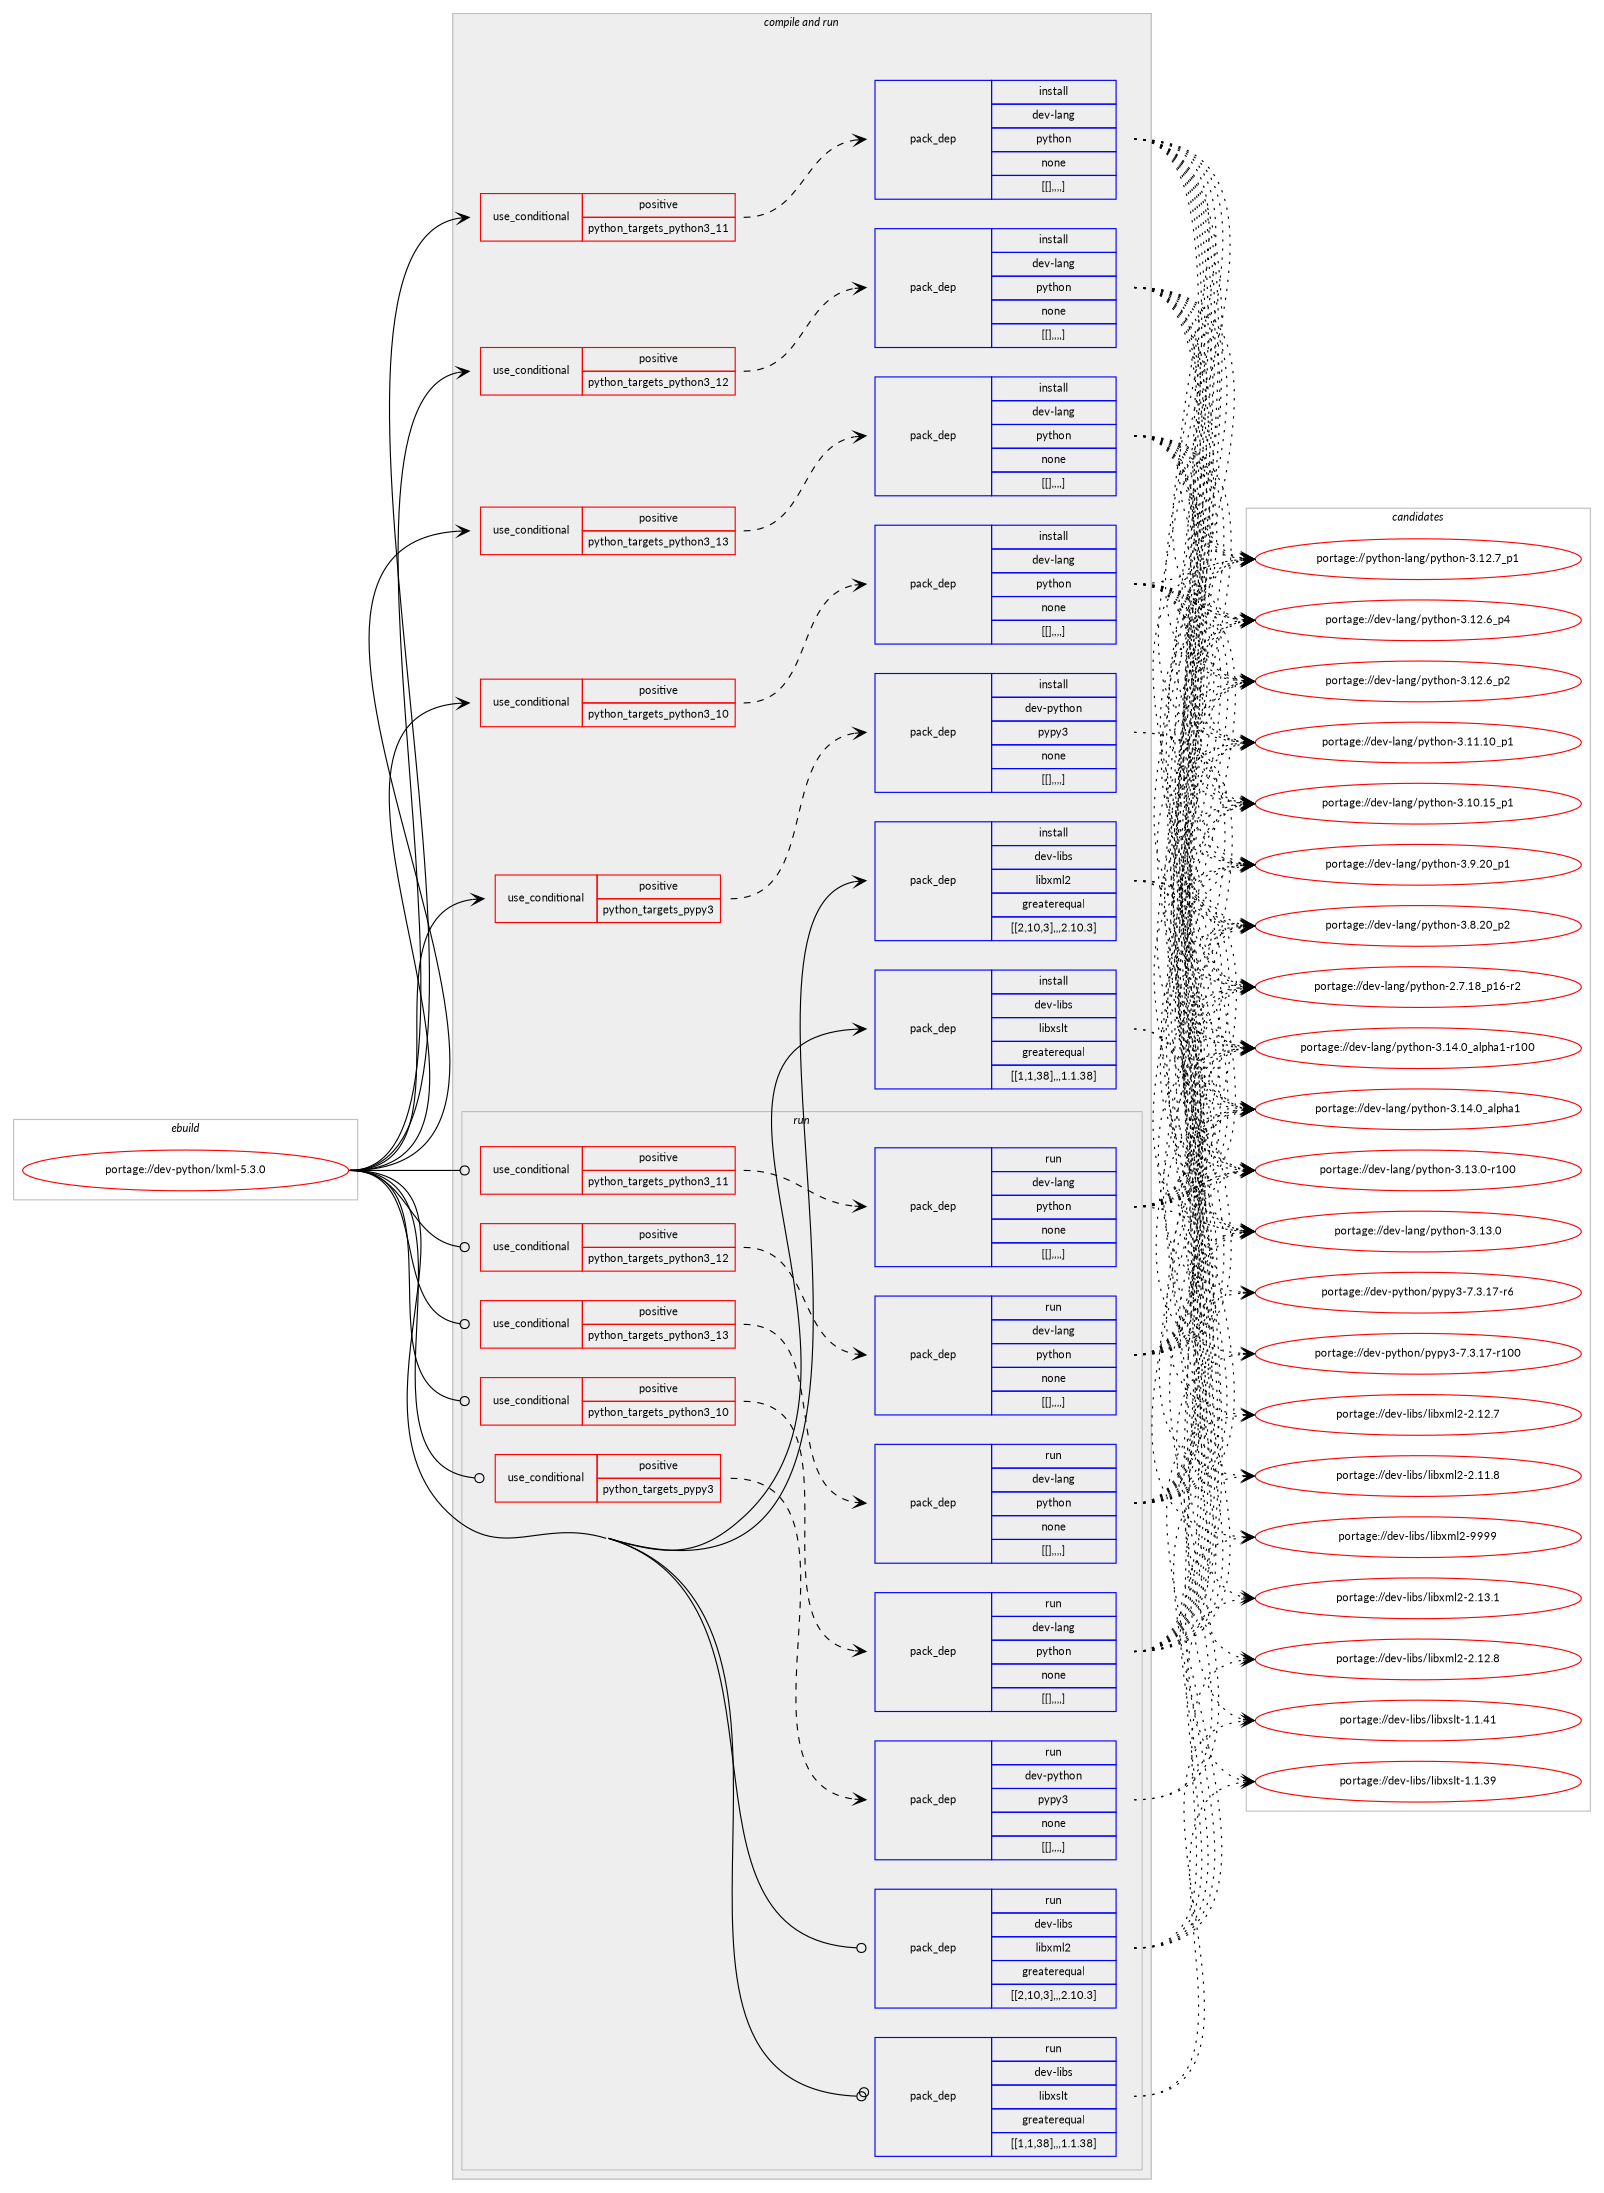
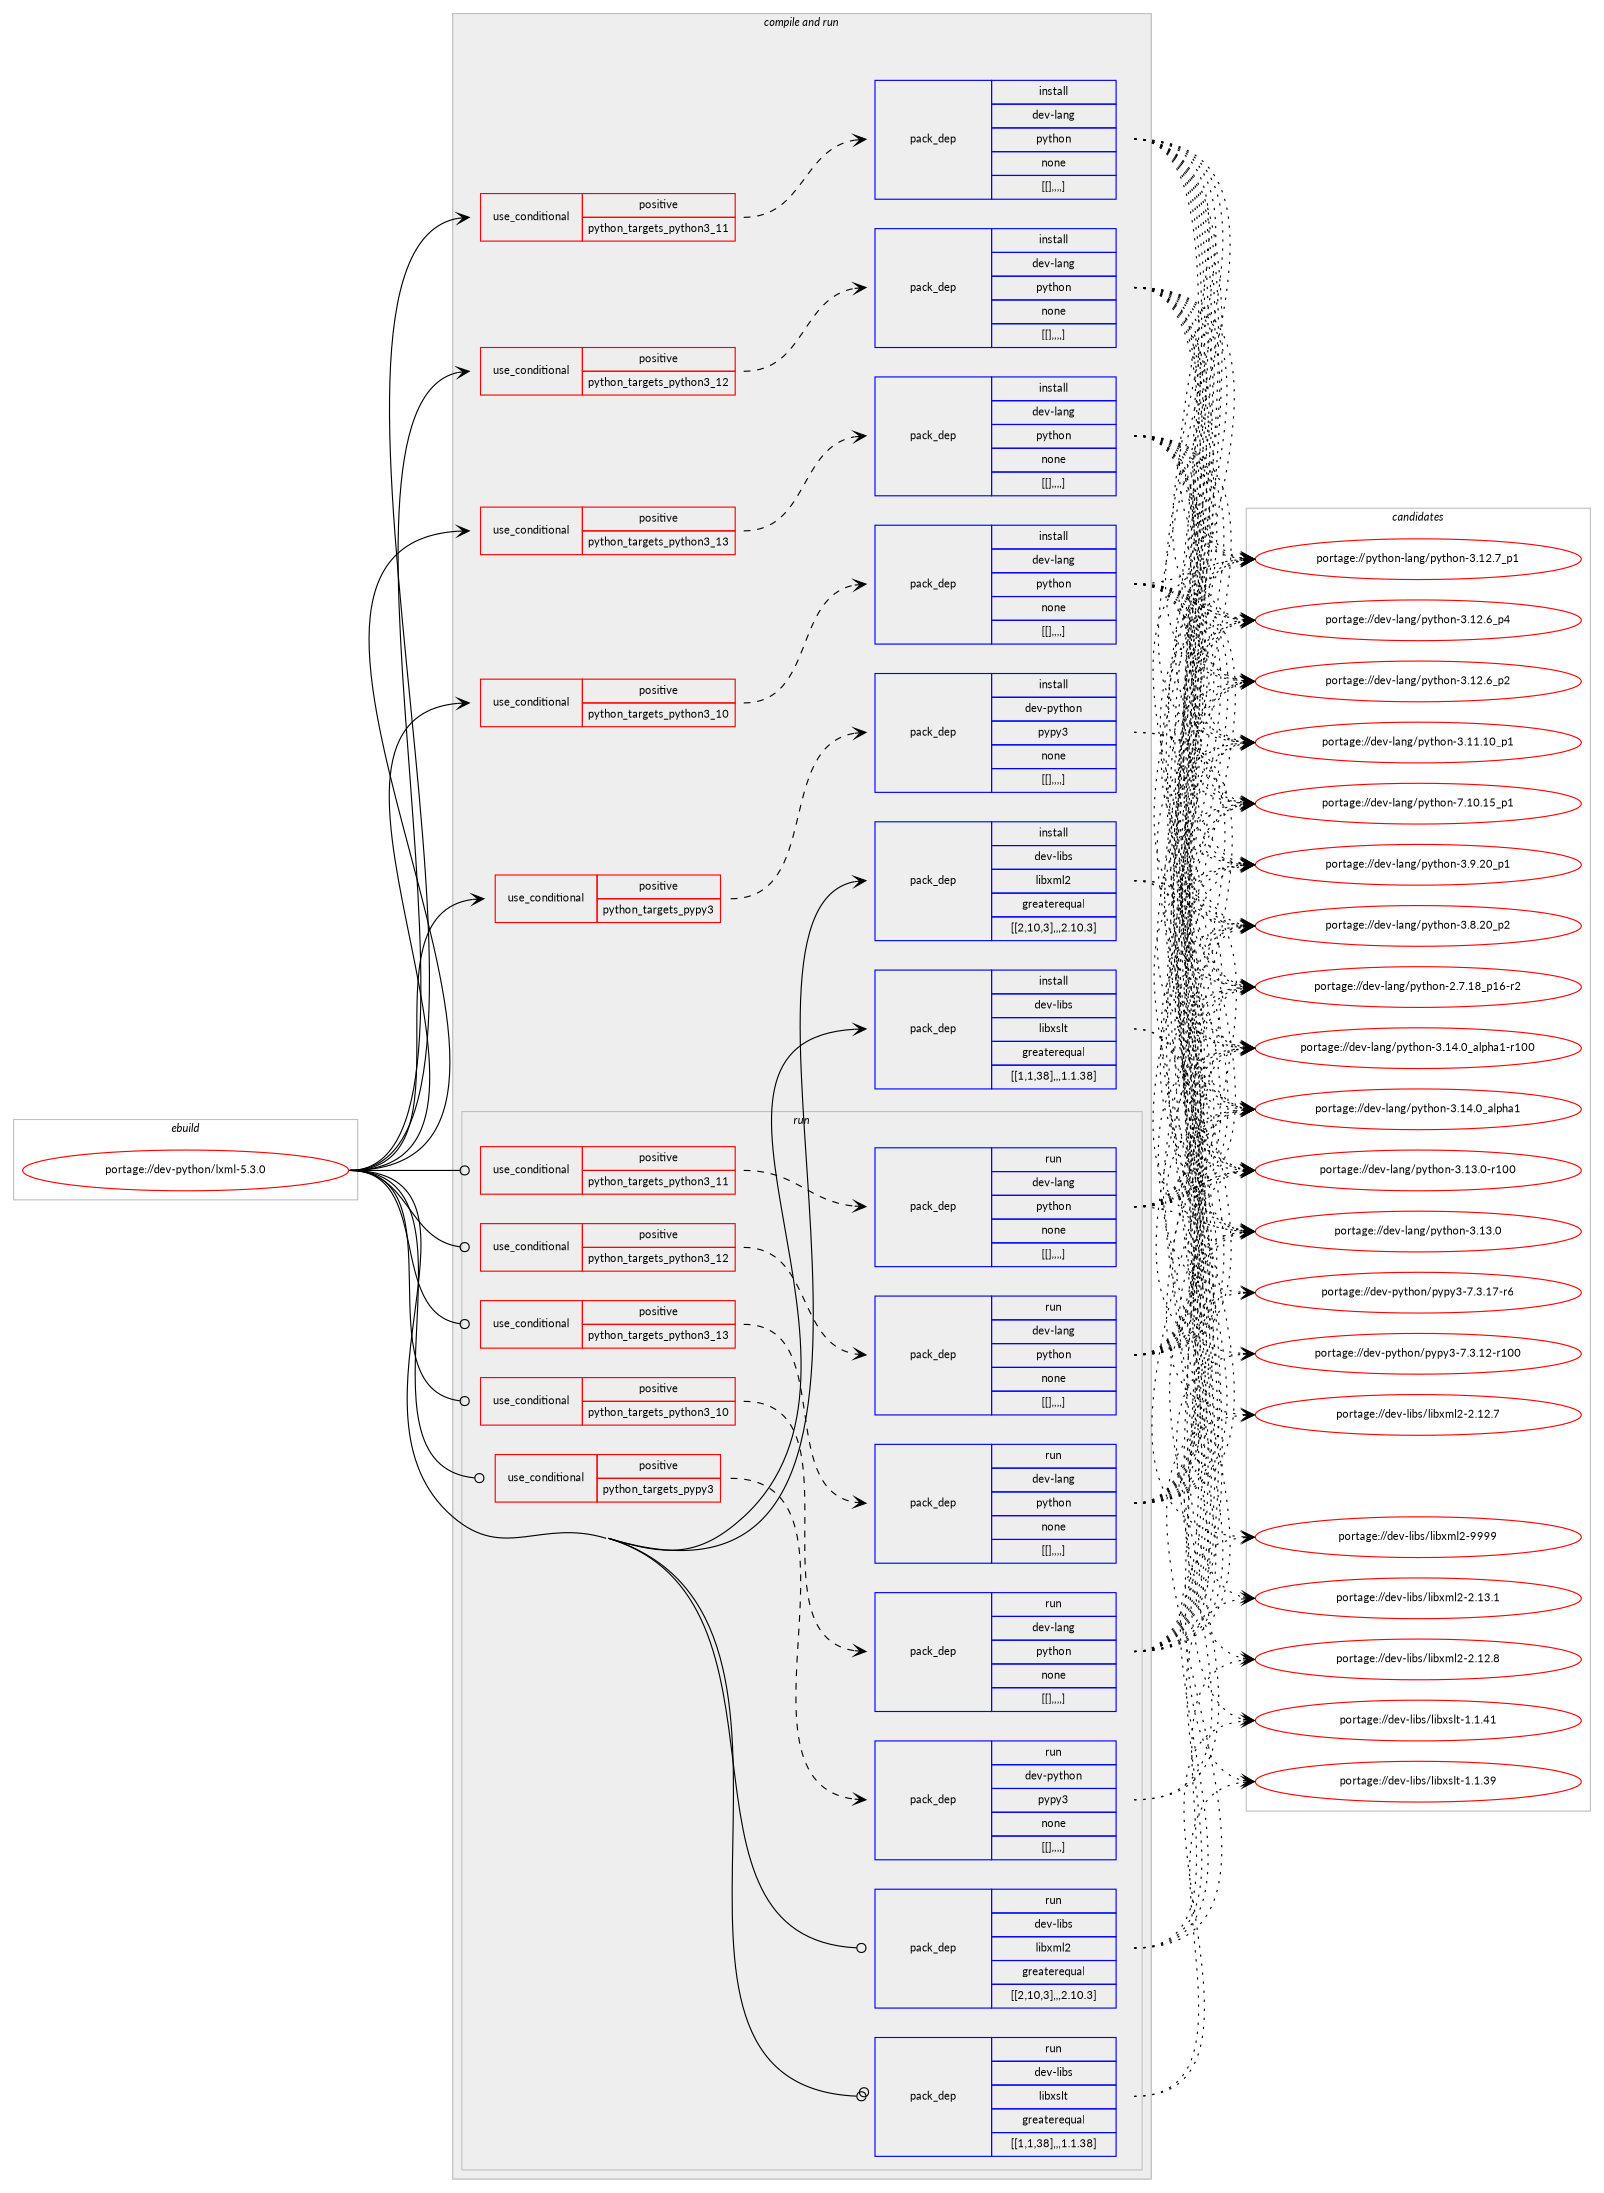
(1418, 804) -> (1418, 804)
(1418, 1354) -> (1418, 1354)
(1418, 1476) -> none
